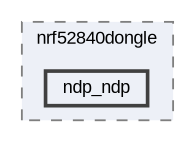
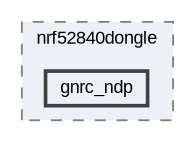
(97, 88) -> (97, 88)
